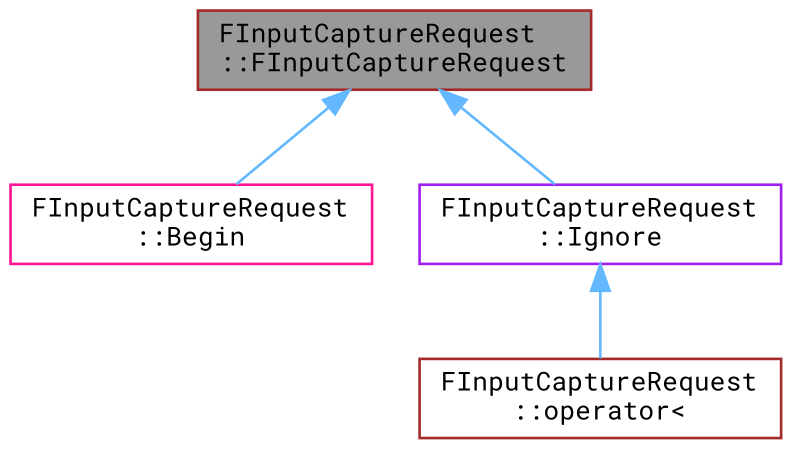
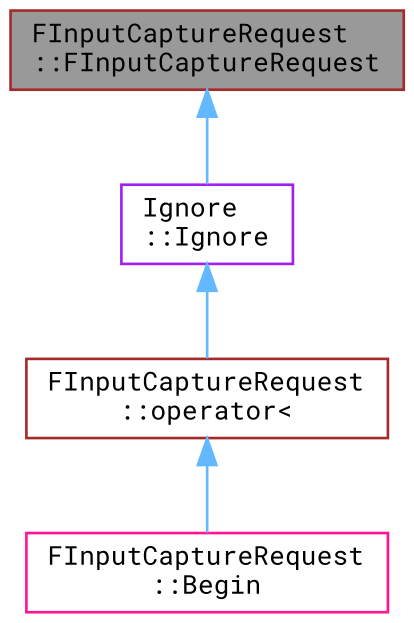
(282, 146) -> (207, 499)
(600, 224) -> (207, 224)
